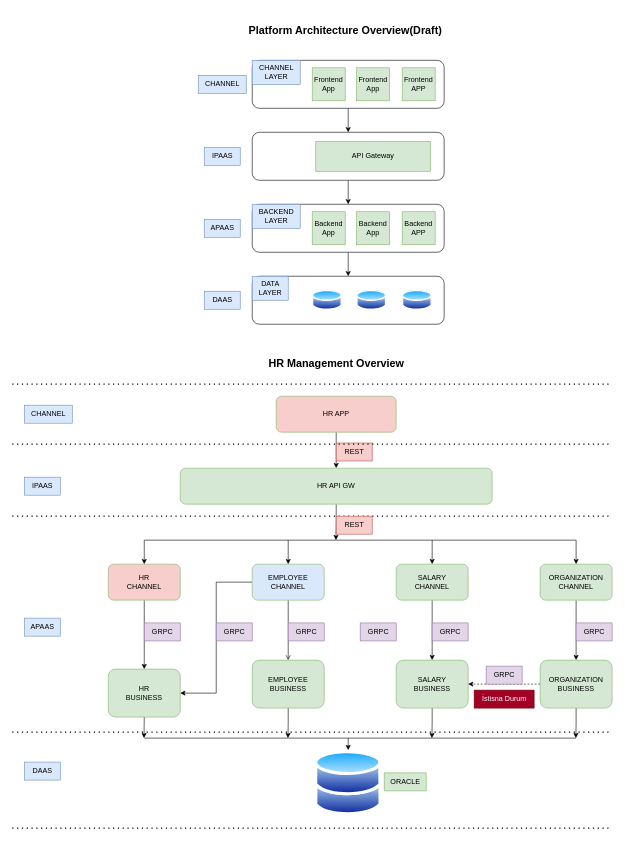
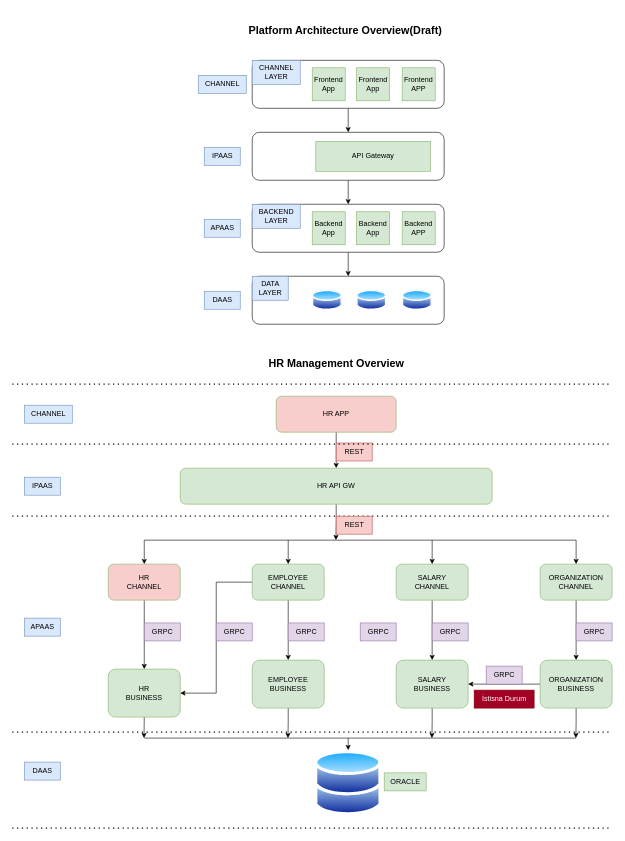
(288, 582) -> (288, 582)
(288, 656) -> (288, 654)
(506, 684) -> (506, 684)
